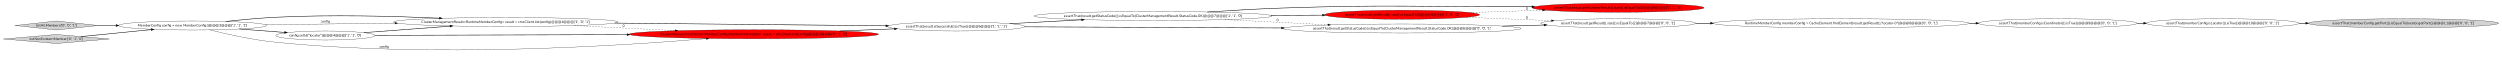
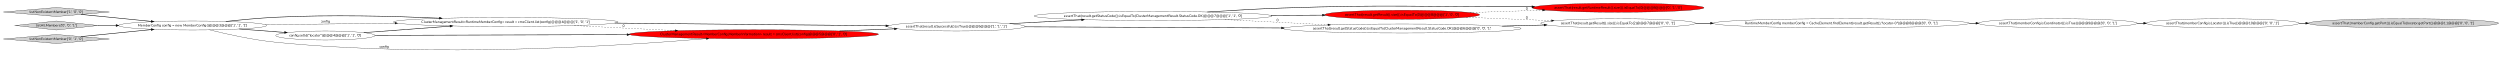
none -> (56, 12)
